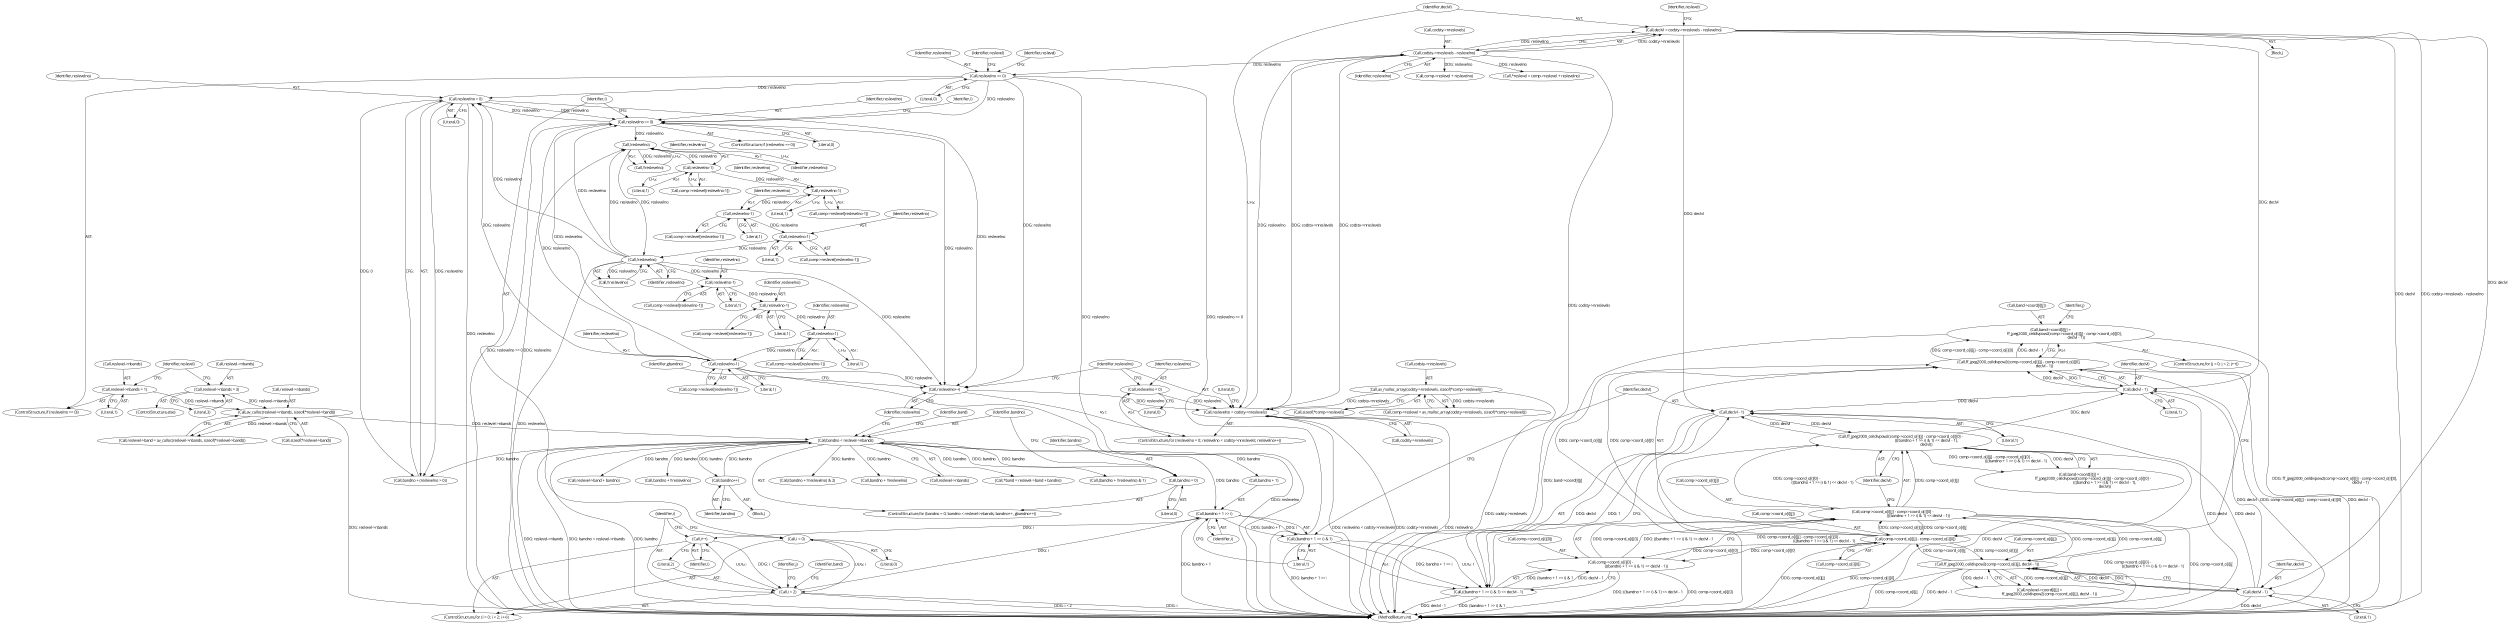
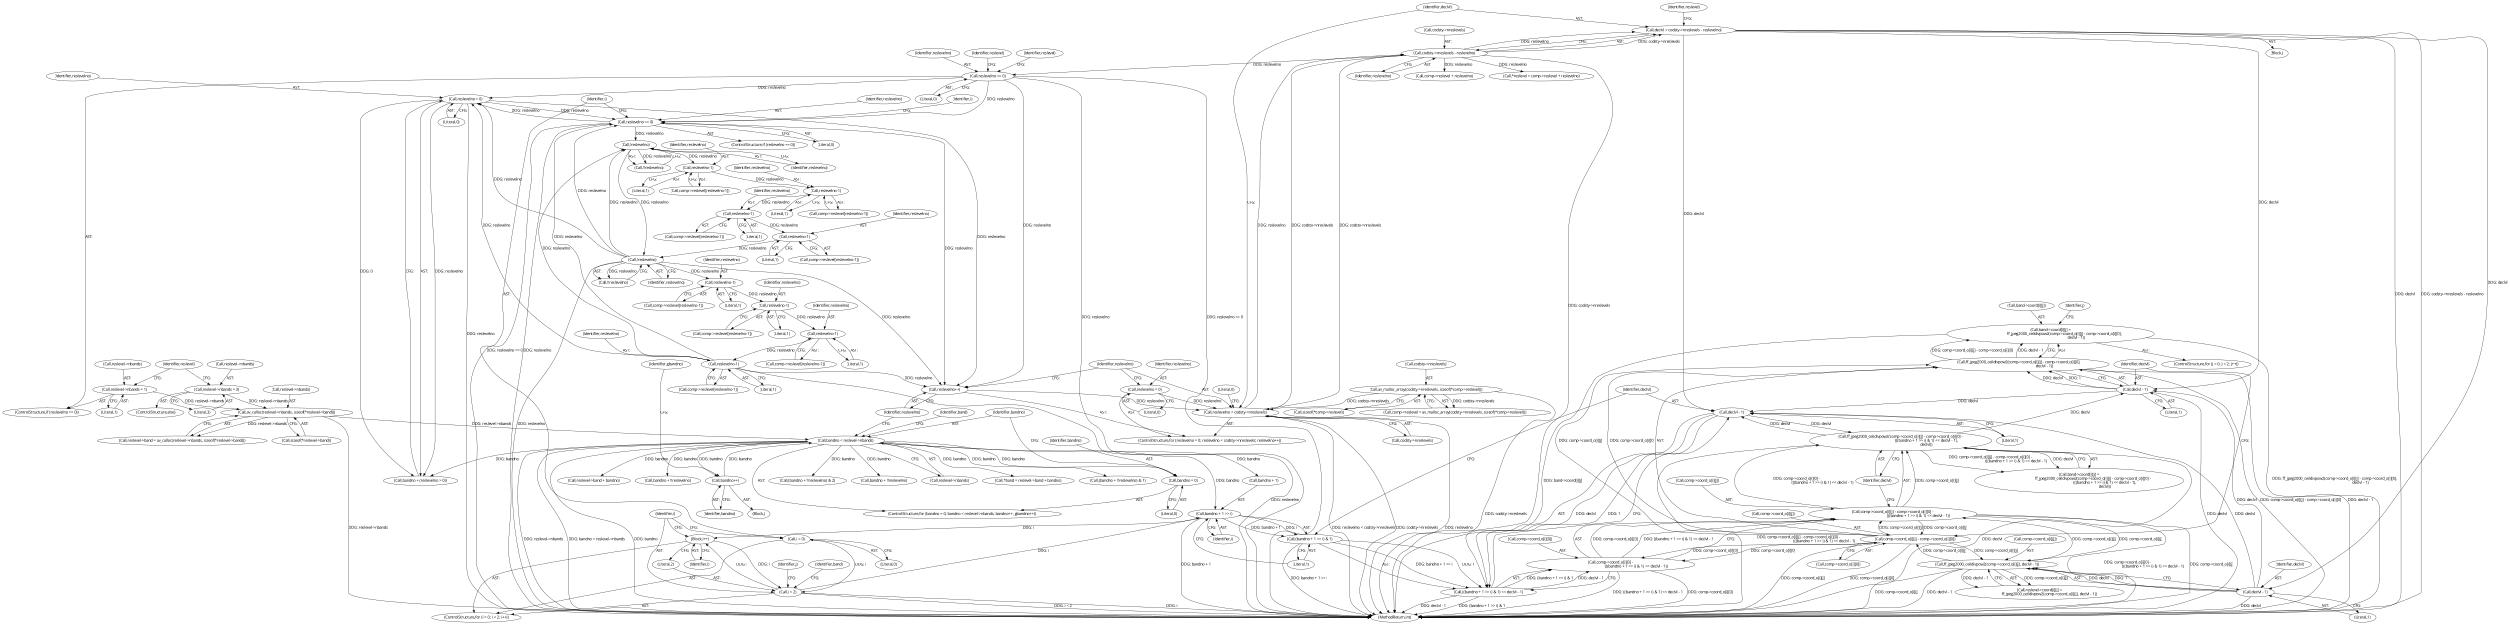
(813, 379) -> (660, 439)
(700, 539) -> (700, 539)
